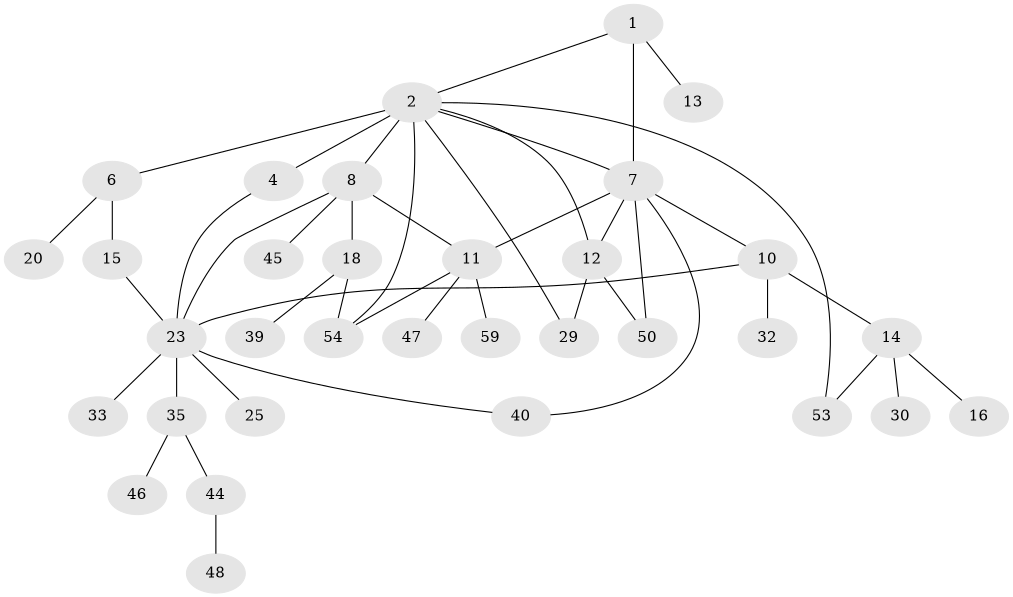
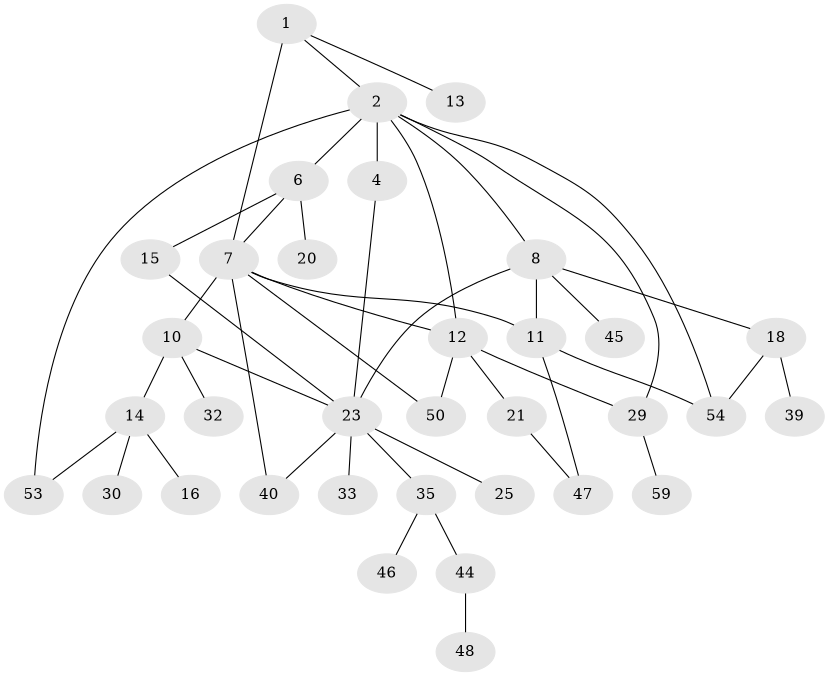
(537, 143) -> (264, 220)
(481, 299) -> (650, 456)
none -> (517, 416)
